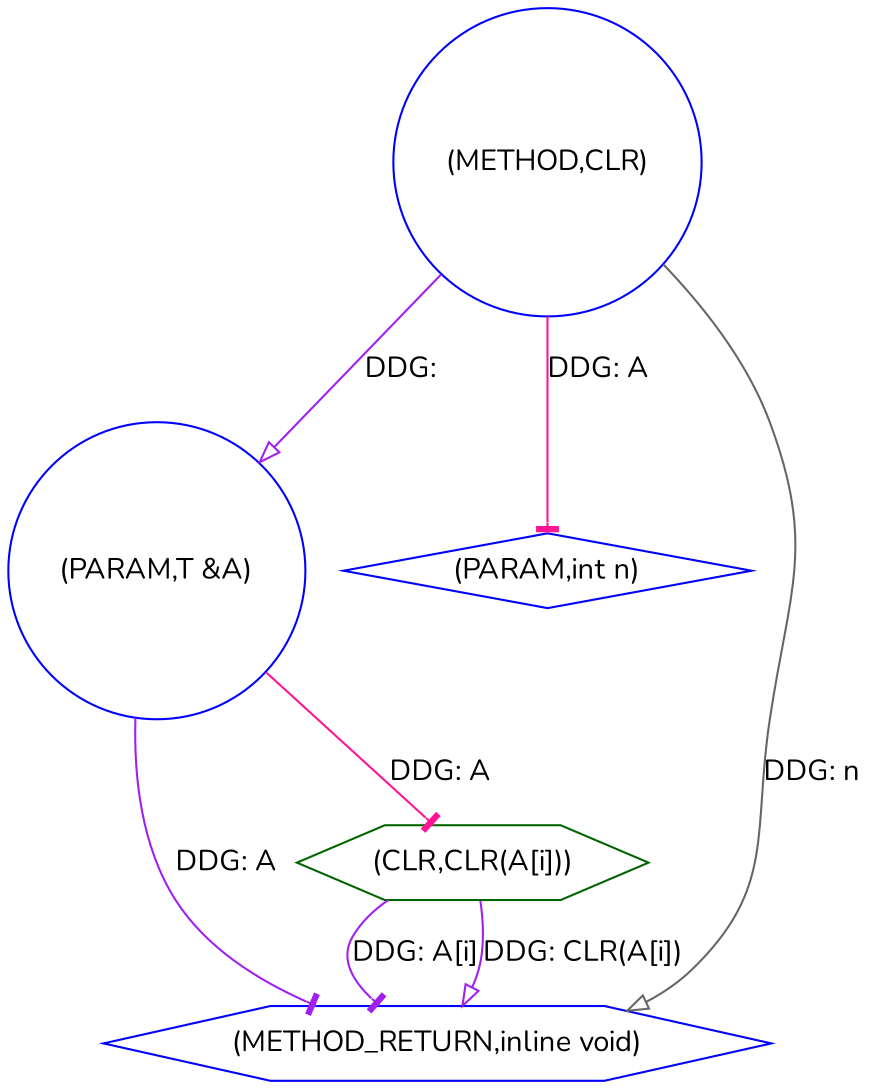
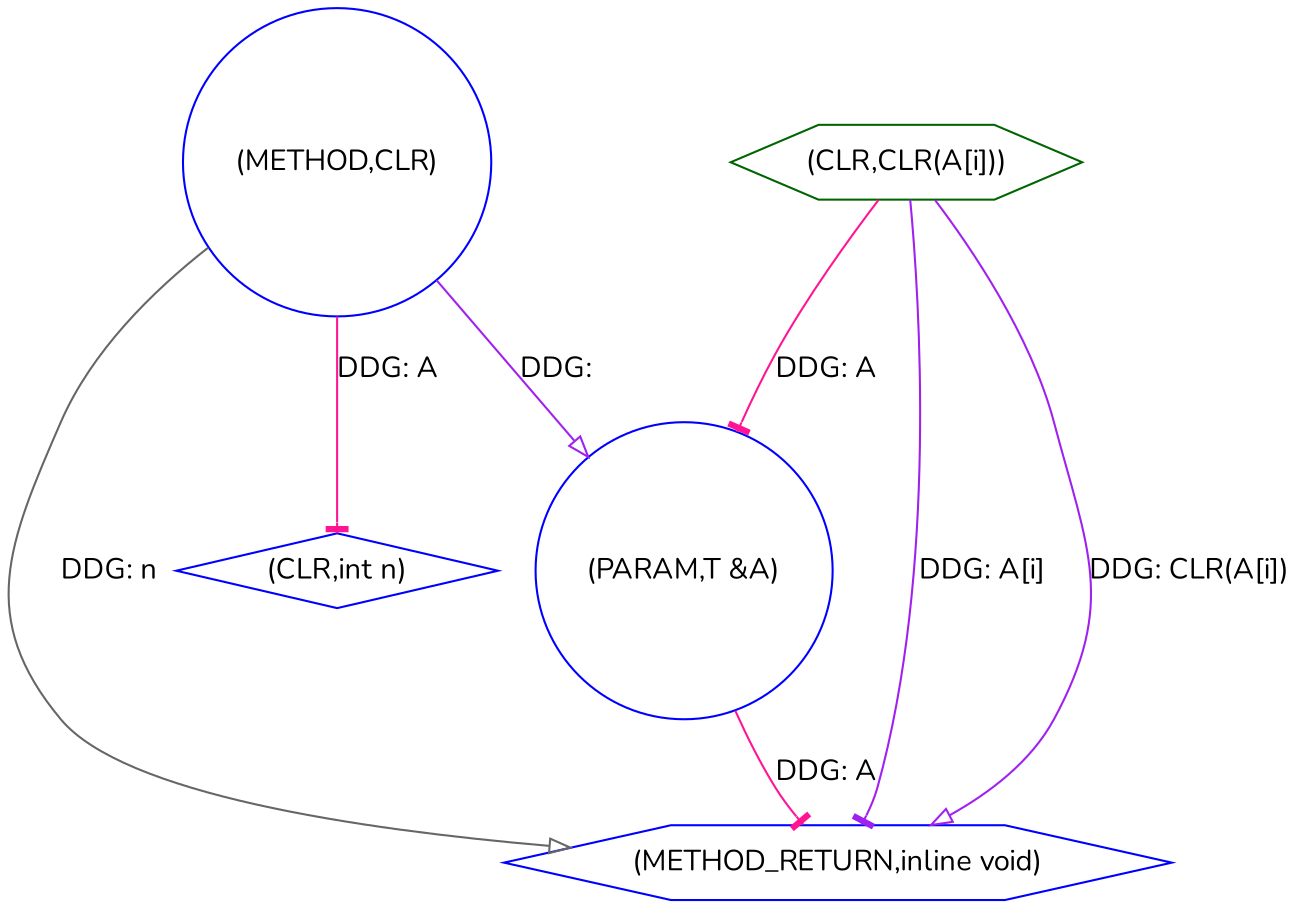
(547, 571) -> (337, 571)
(346, 745) -> (803, 307)
(171, 891) -> (763, 766)
